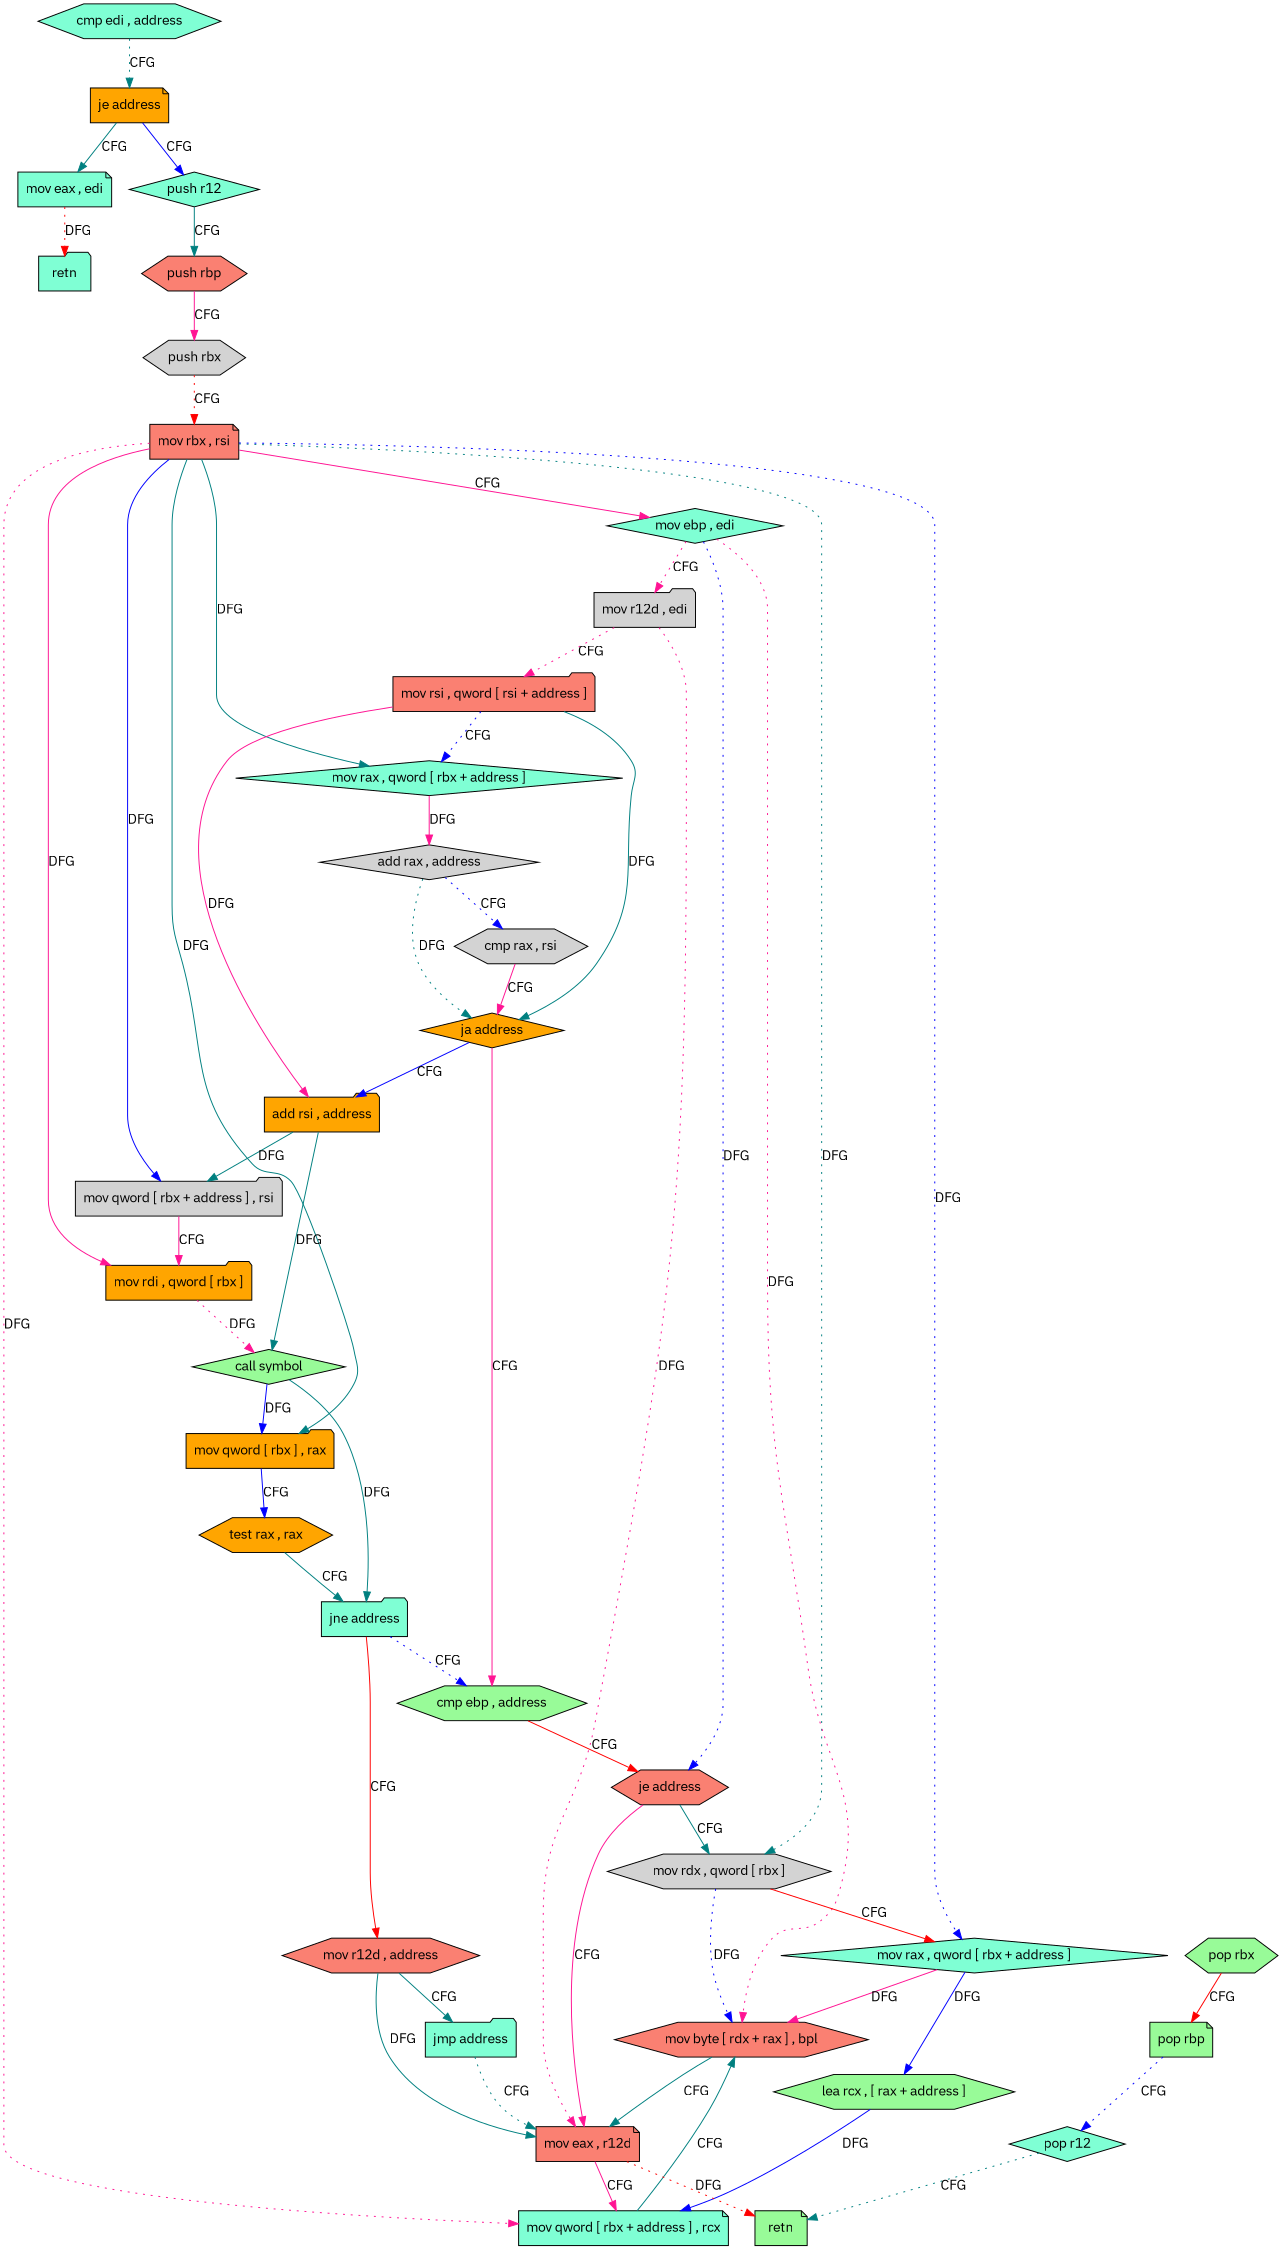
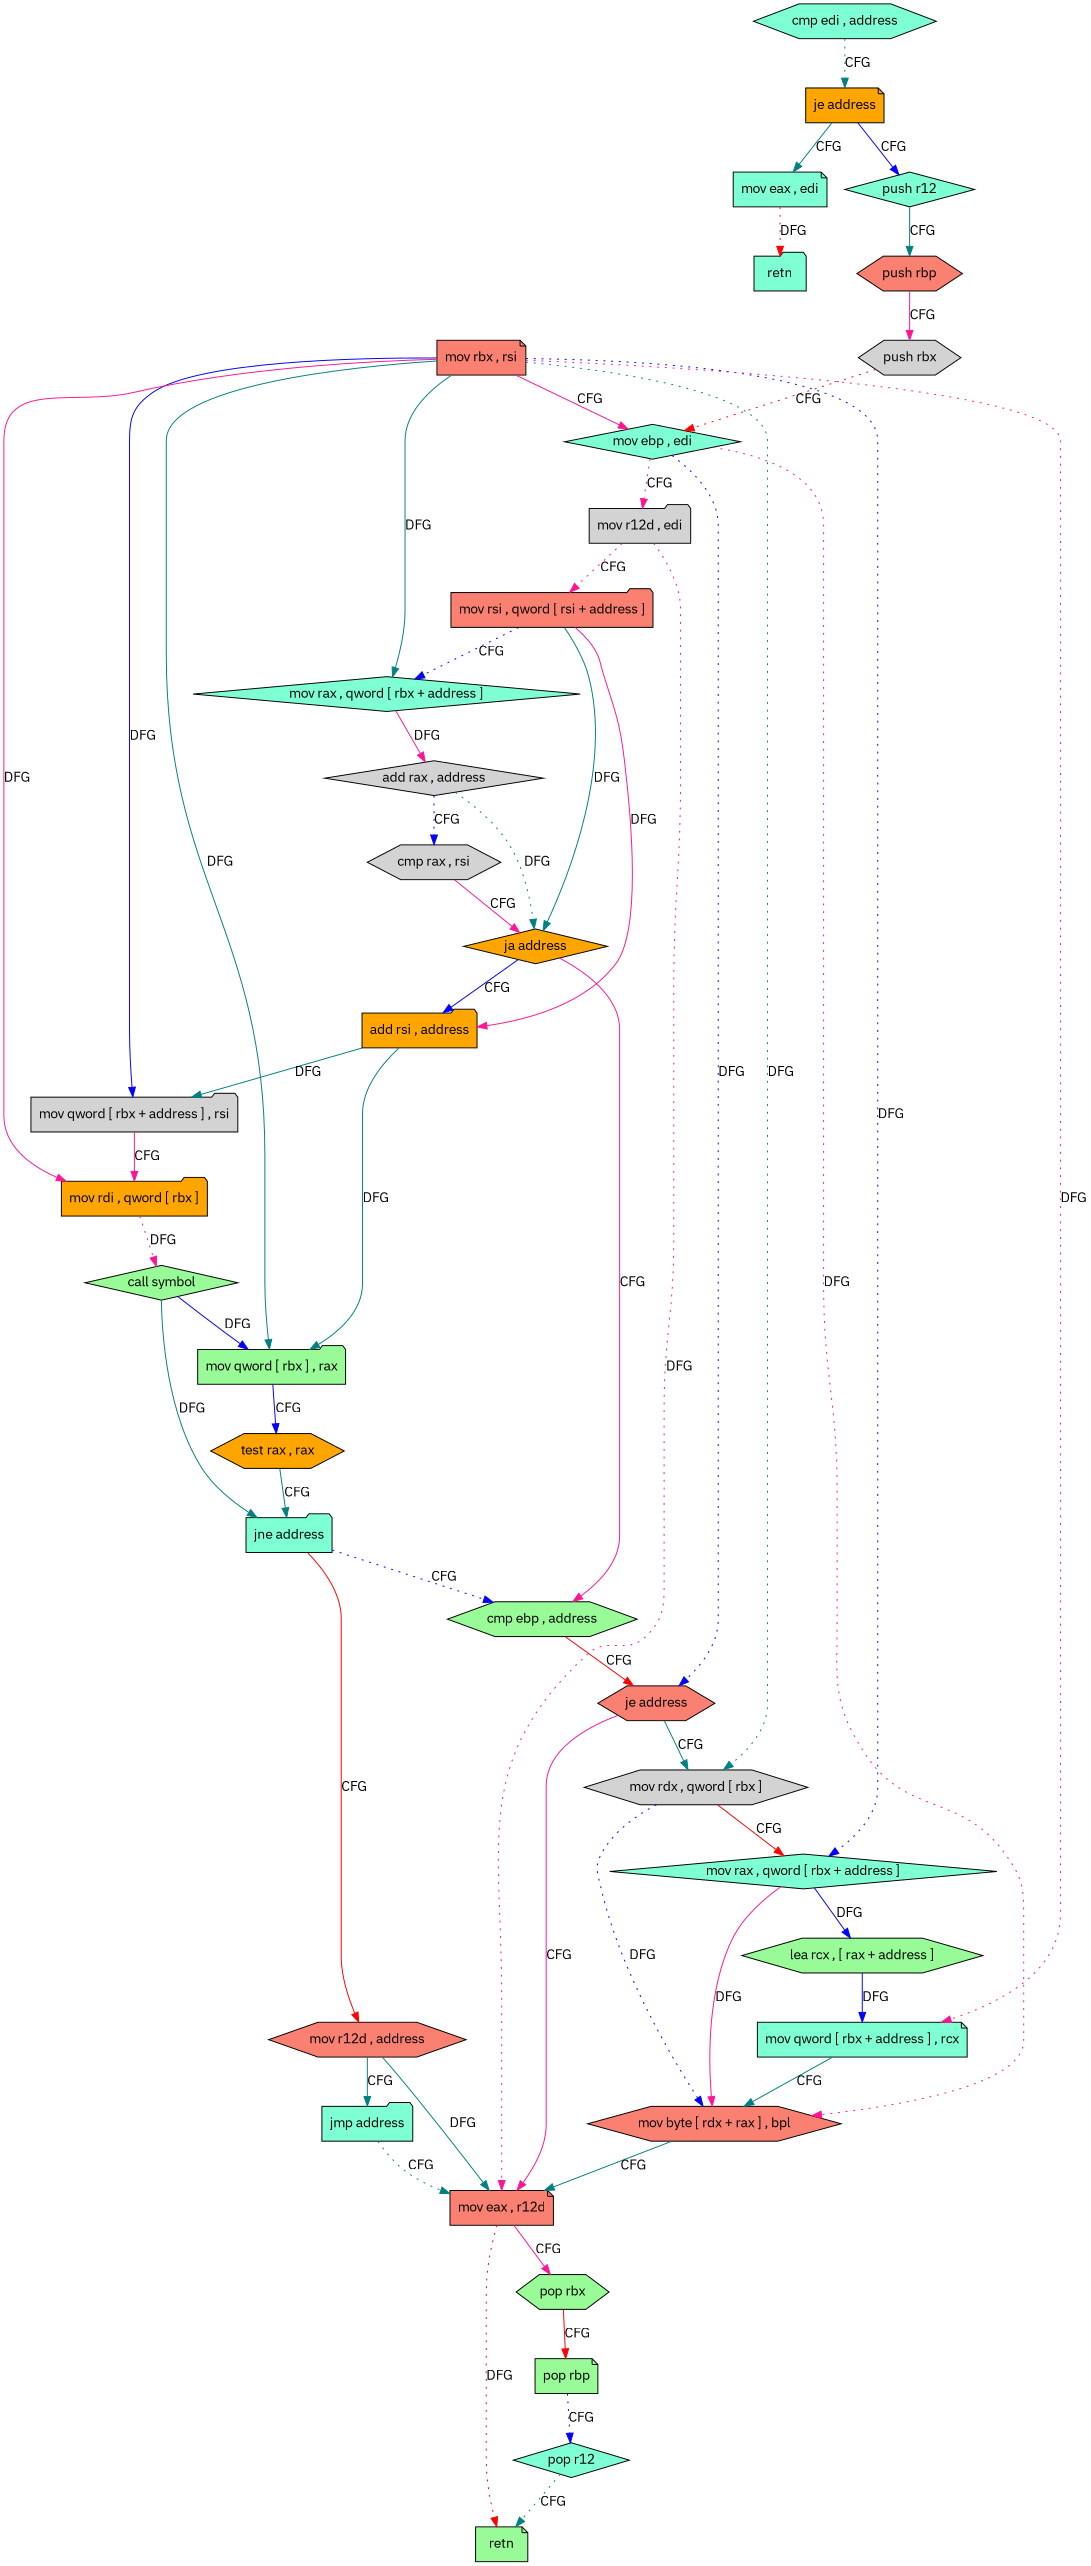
(194, 395) -> (785, 399)
(296, 1236) -> (362, 1199)
(260, 1451) -> (272, 1367)
(604, 2182) -> (529, 2246)
